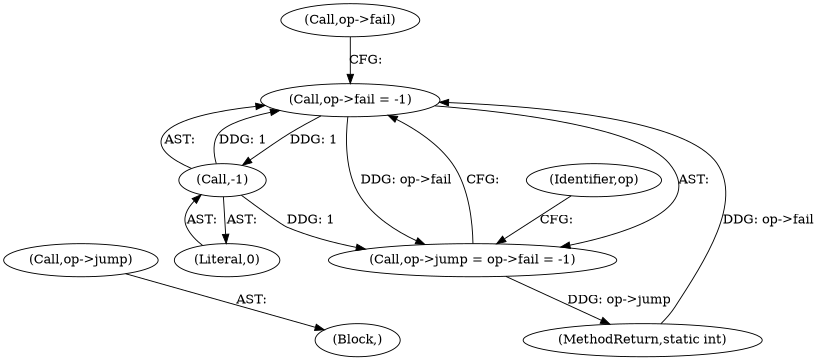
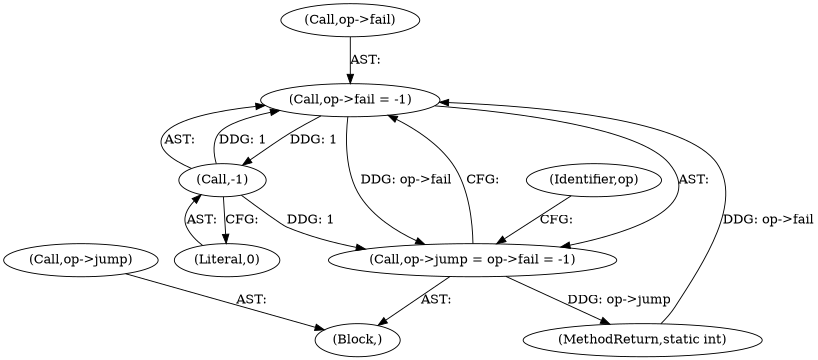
(368, 60) -> (368, 60)
(244, 220) -> (244, 220)
none -> (418, 298)
